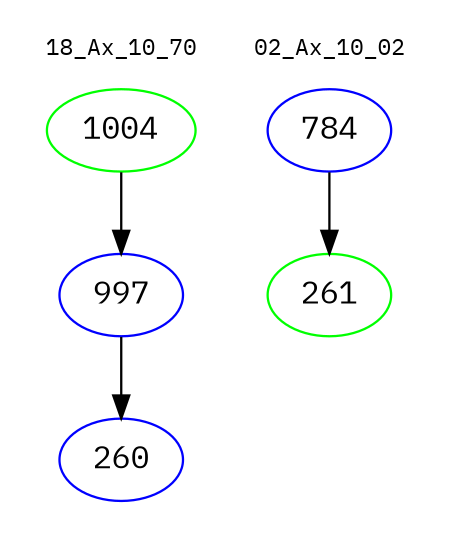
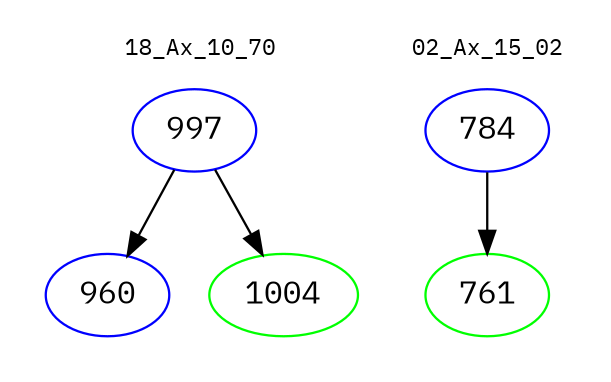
(331, 49) -> (488, 49)
(121, 202) -> (233, 202)
(329, 295) -> (487, 295)
(121, 460) -> (108, 295)
